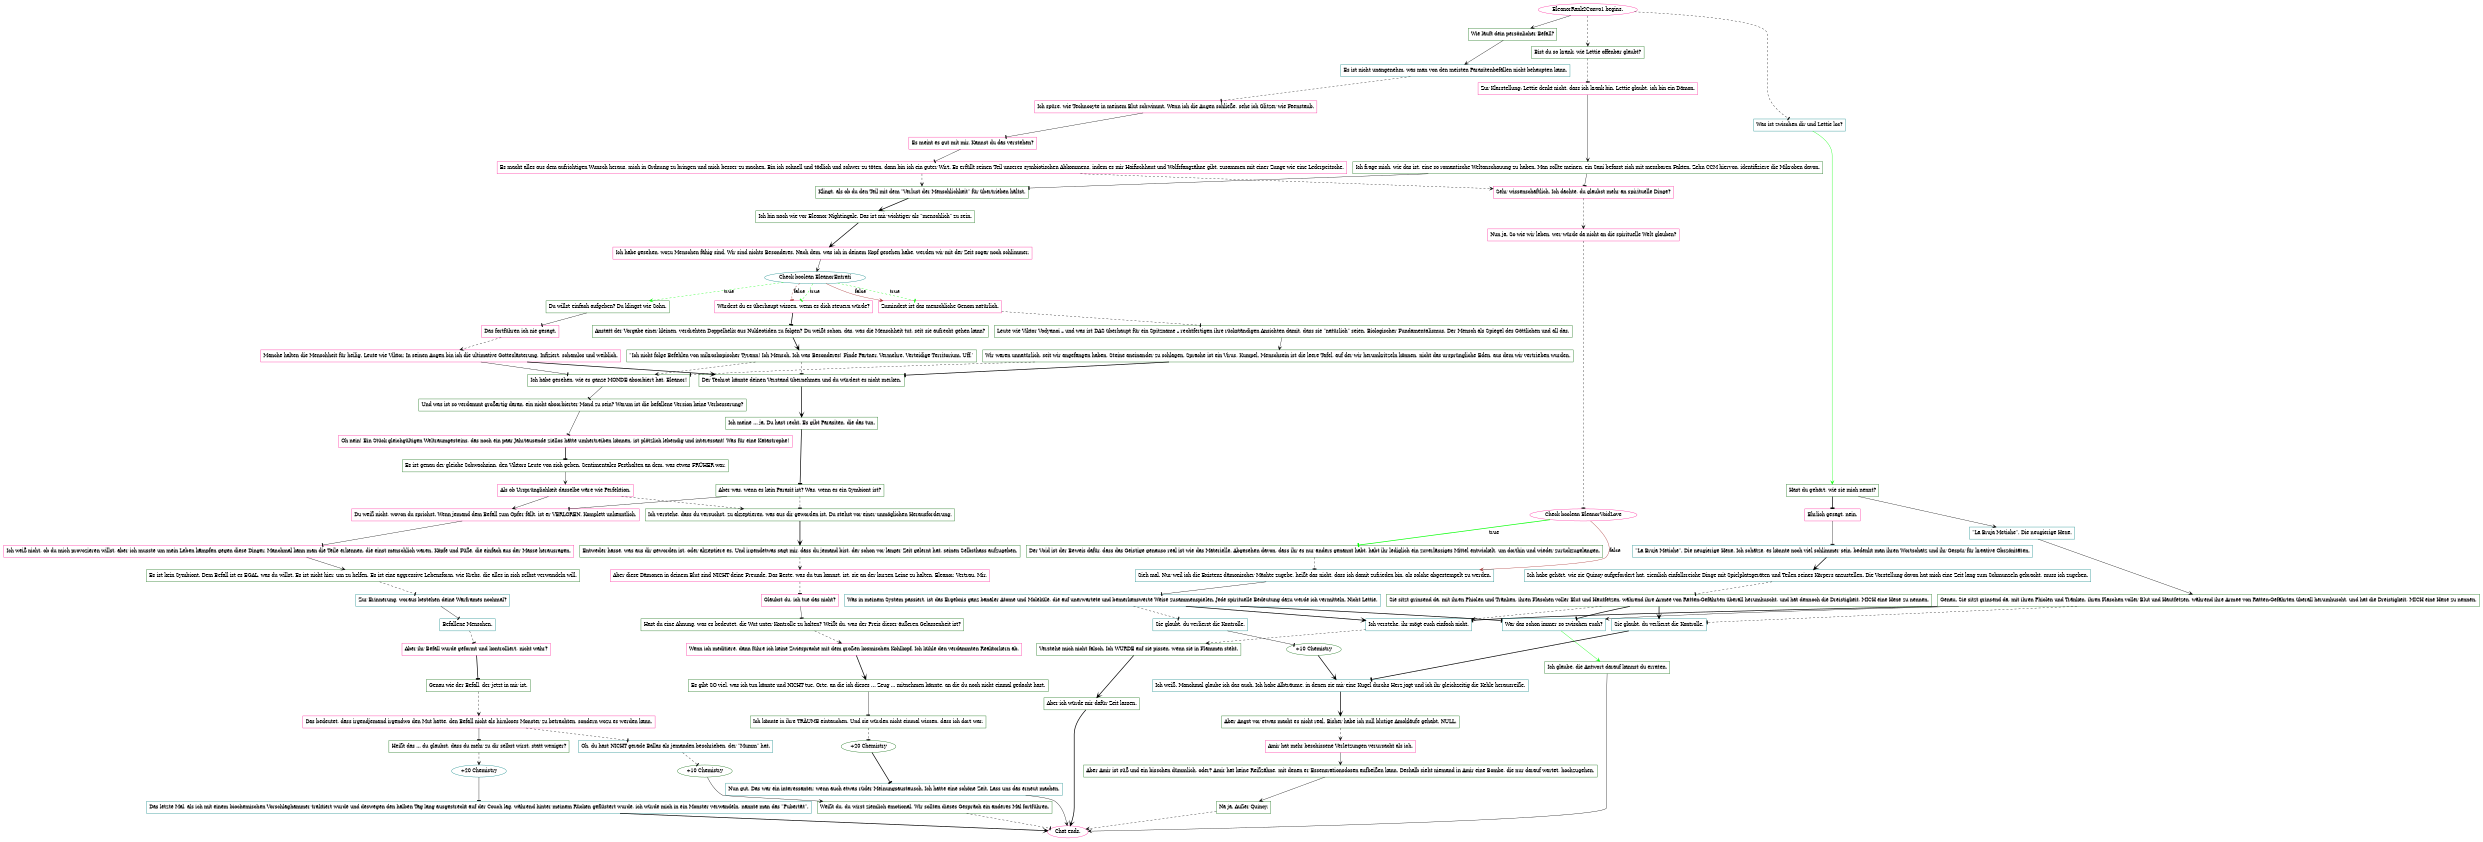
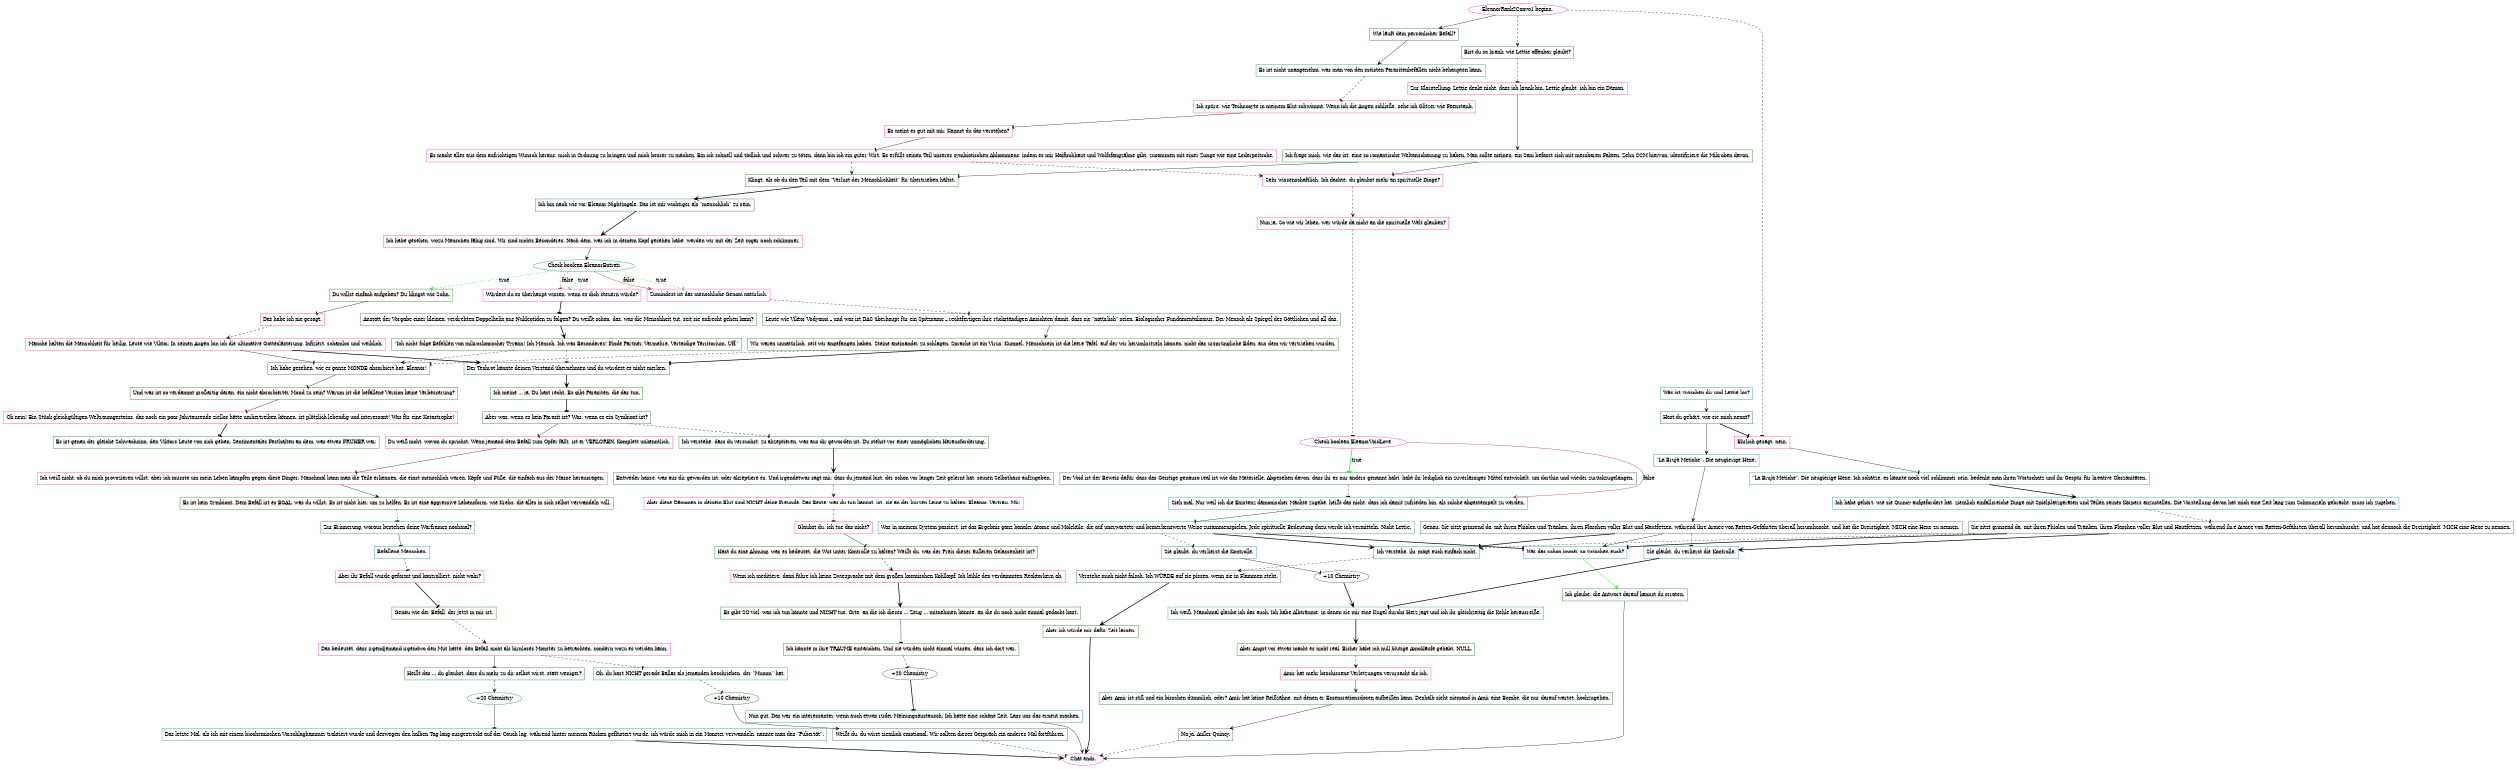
(1748, 24) -> (1762, 134)
(1832, 302) -> (1706, 404)
(520, 331) -> (292, 320)
(565, 490) -> none
